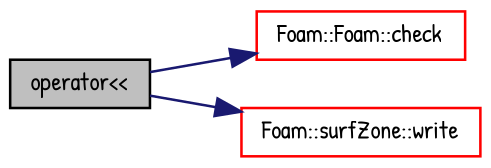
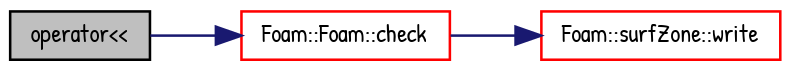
(183, 101) -> (483, 36)
